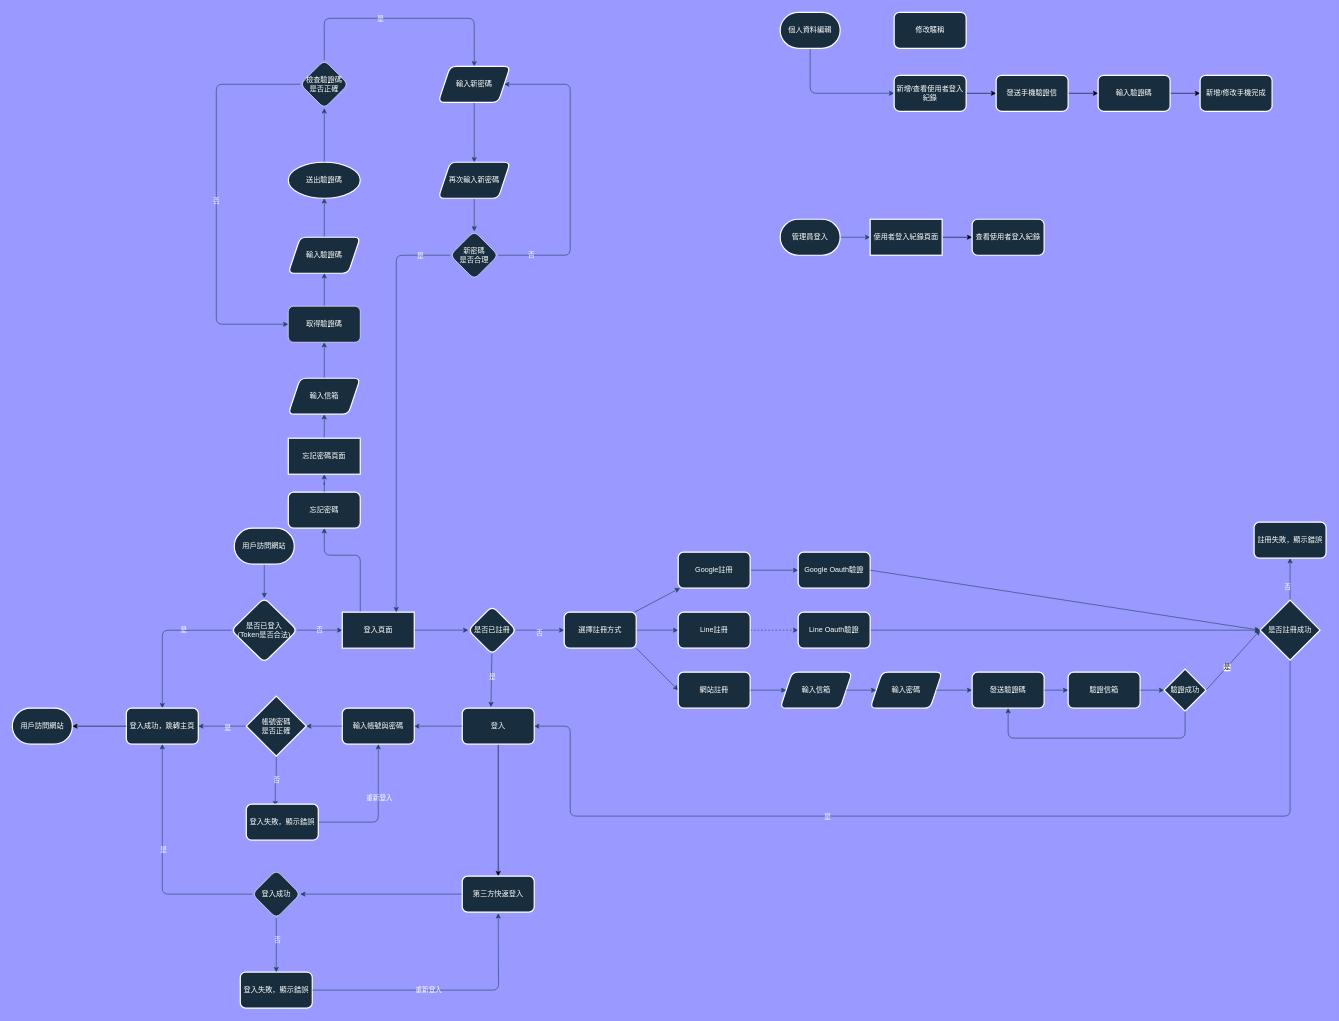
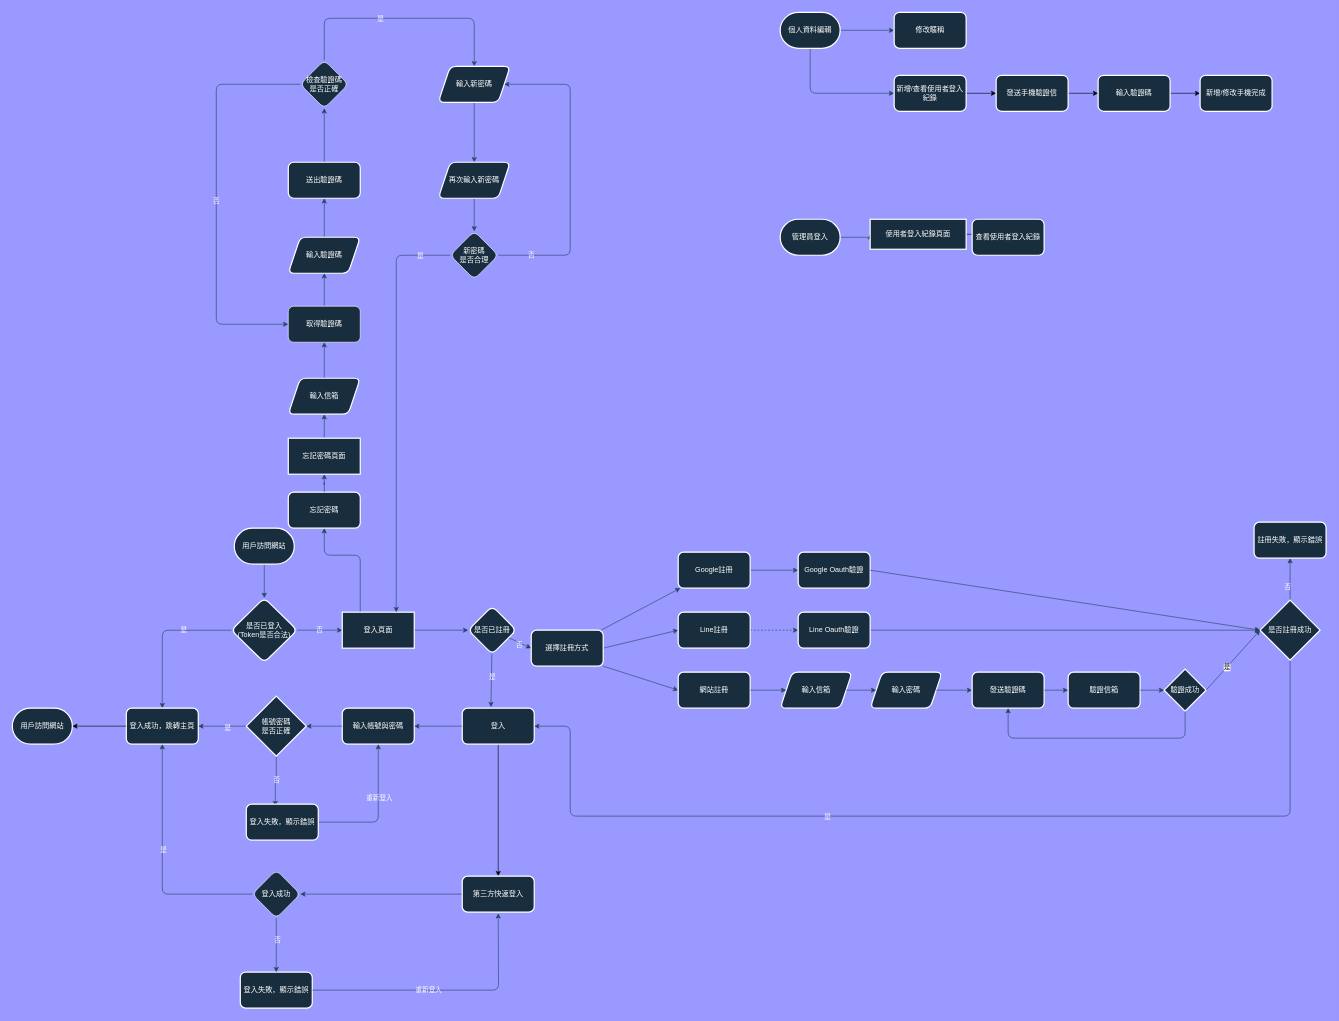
none -> (888, 30)
(324, 180) -> (324, 180)
(906, 237) -> (918, 234)
(600, 630) -> (567, 648)
